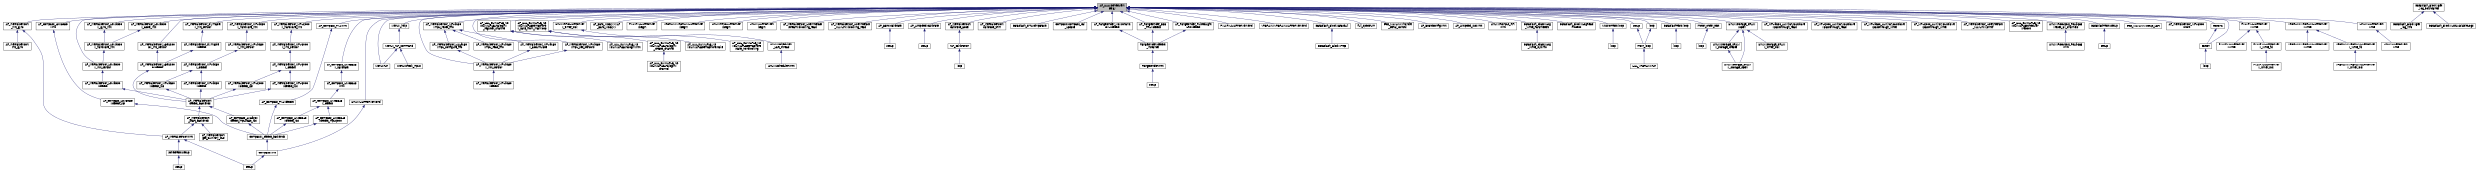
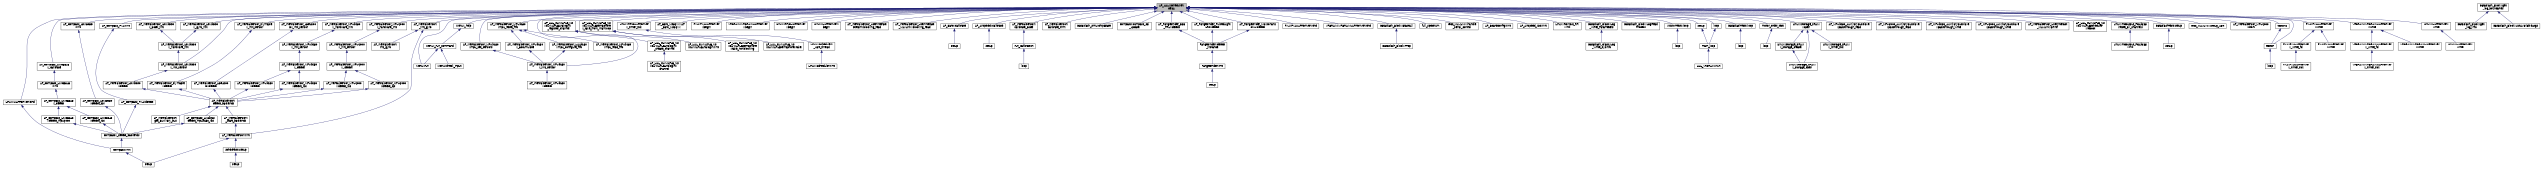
(178, 57) -> (196, 94)
(207, 129) -> (193, 111)
